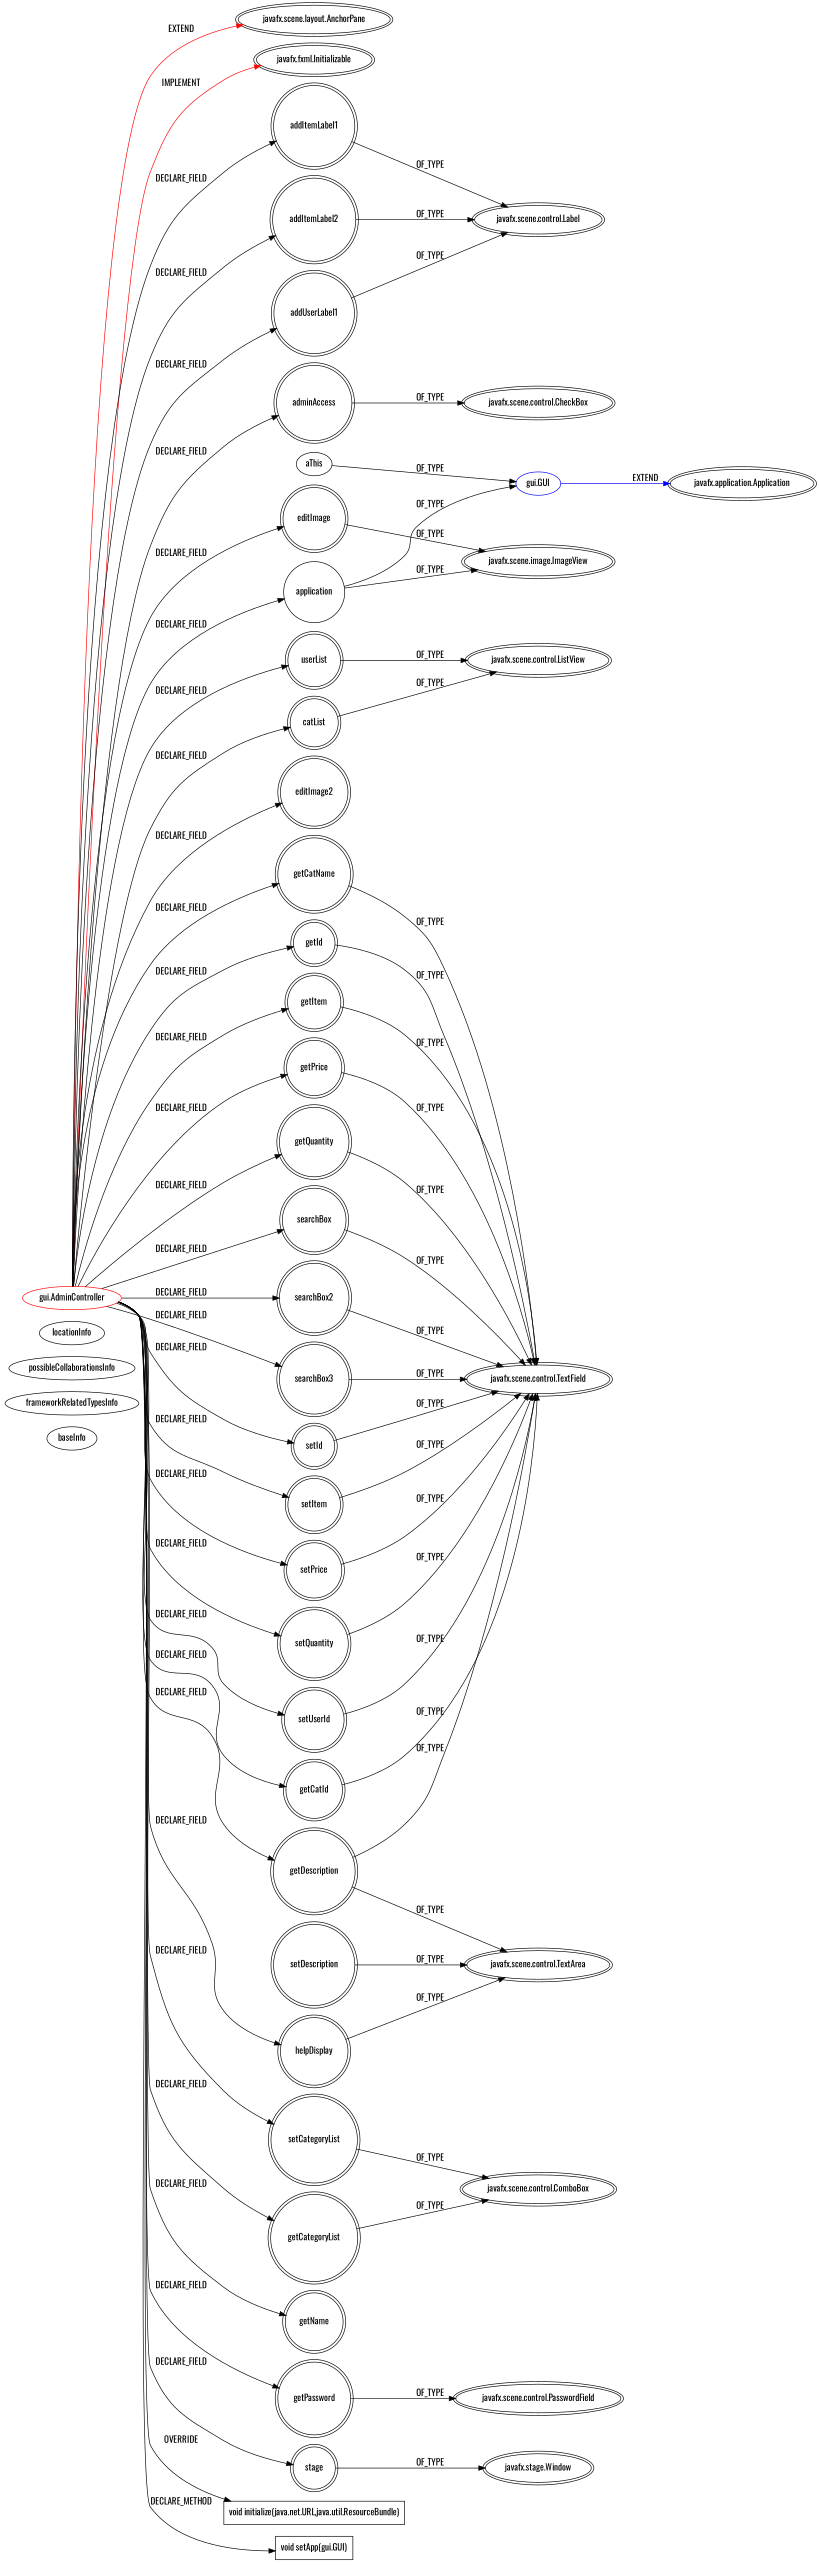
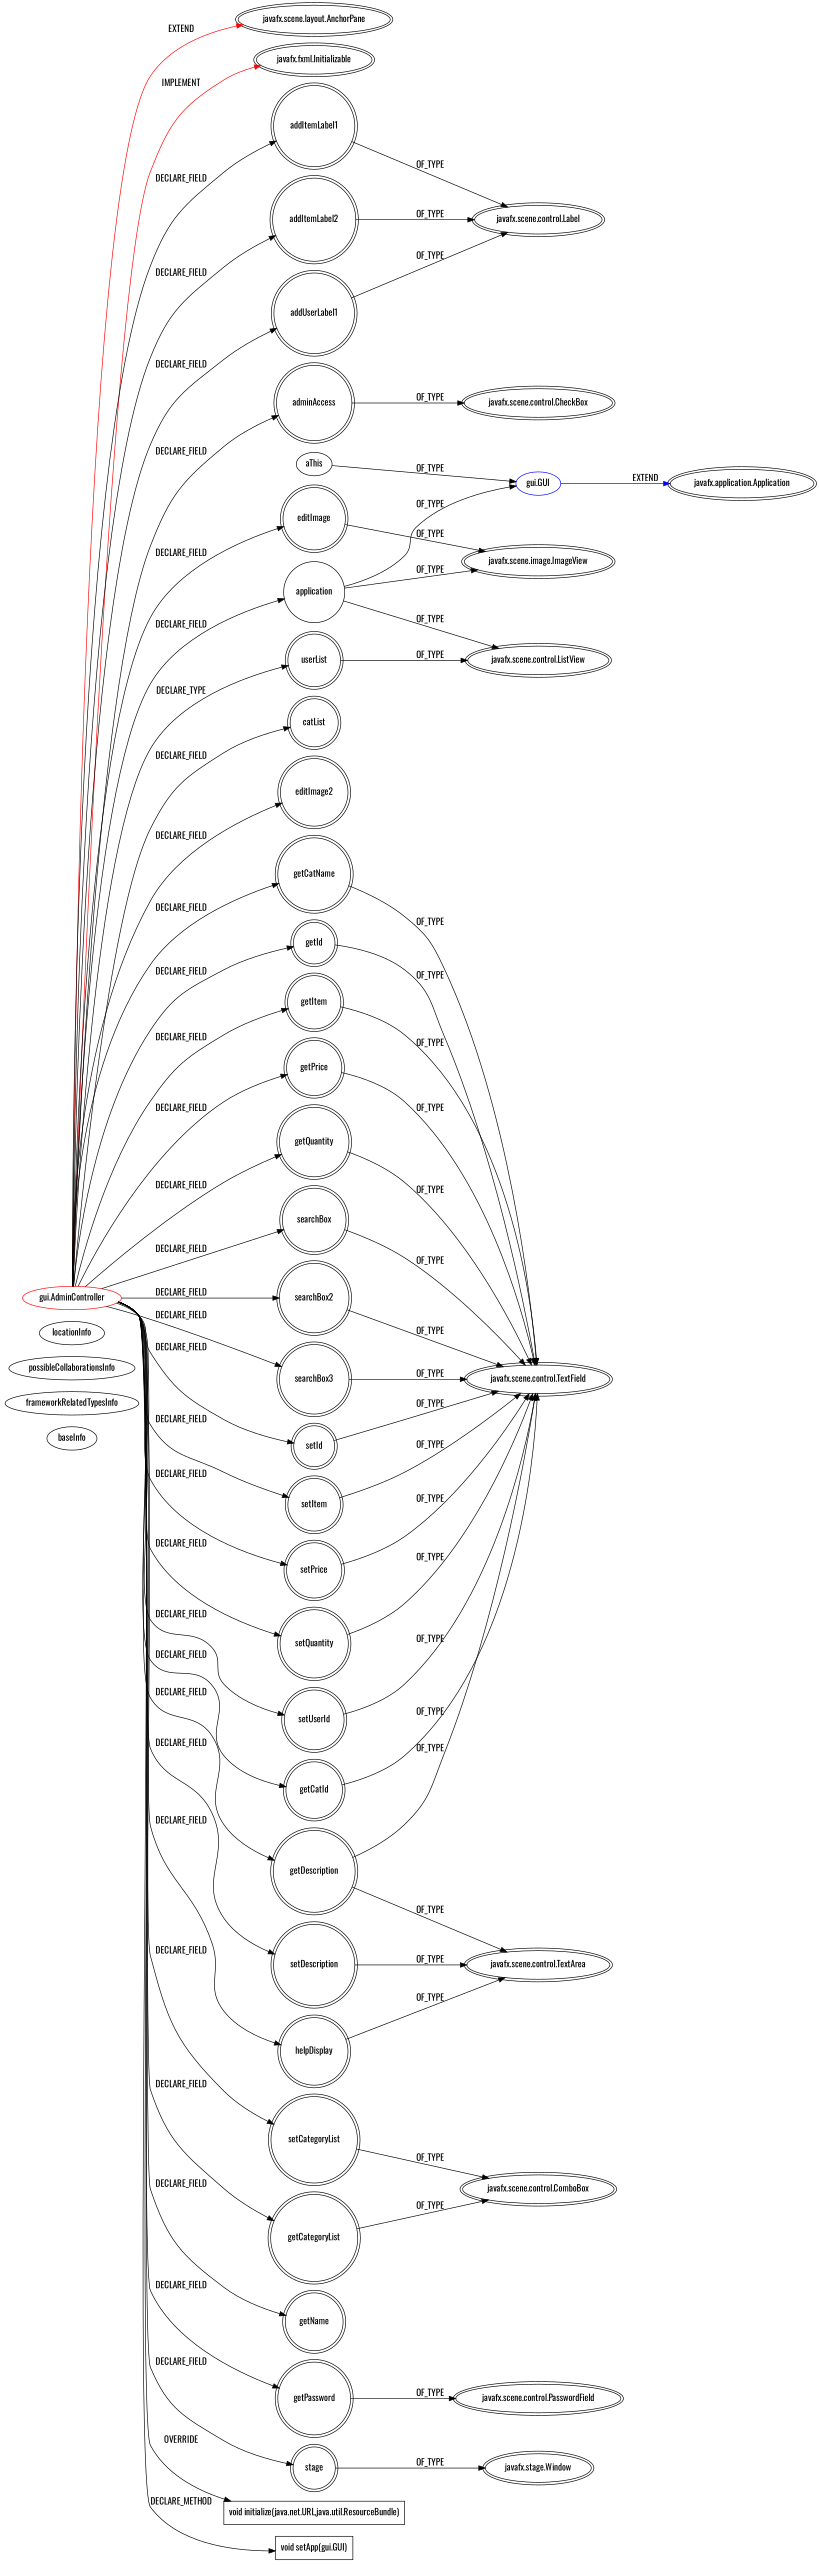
(181, 691) -> (181, 691)
(414, 695) -> (418, 624)
none -> (153, 1754)
